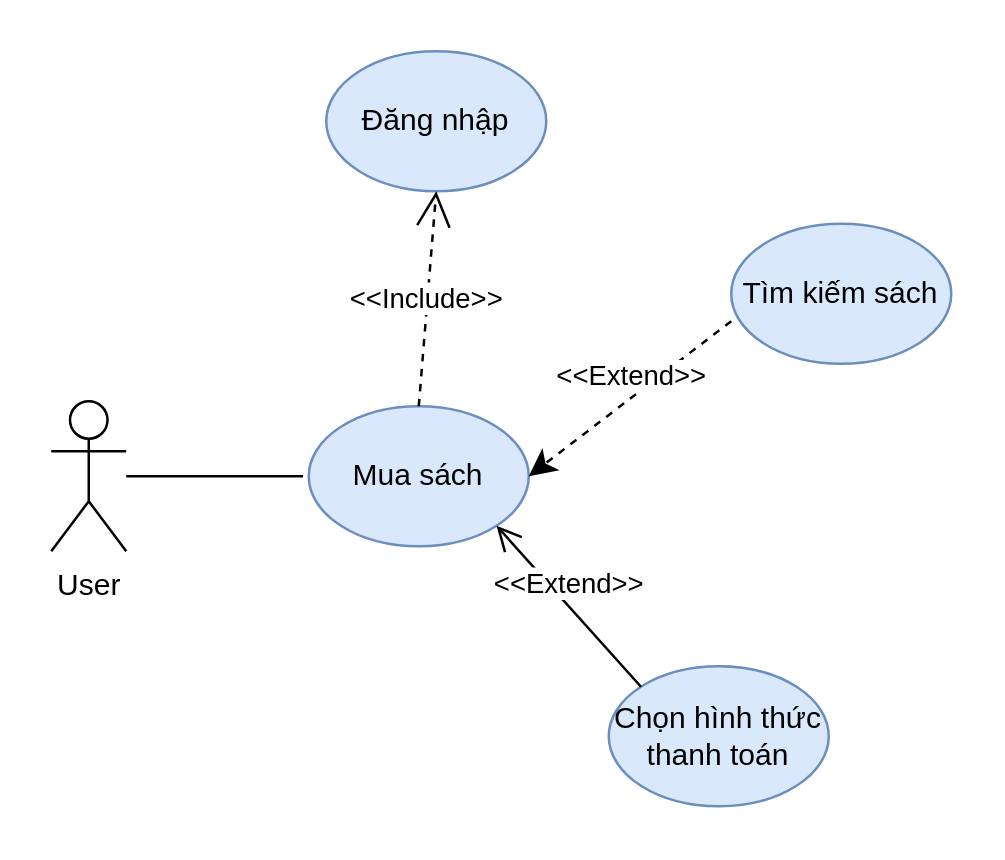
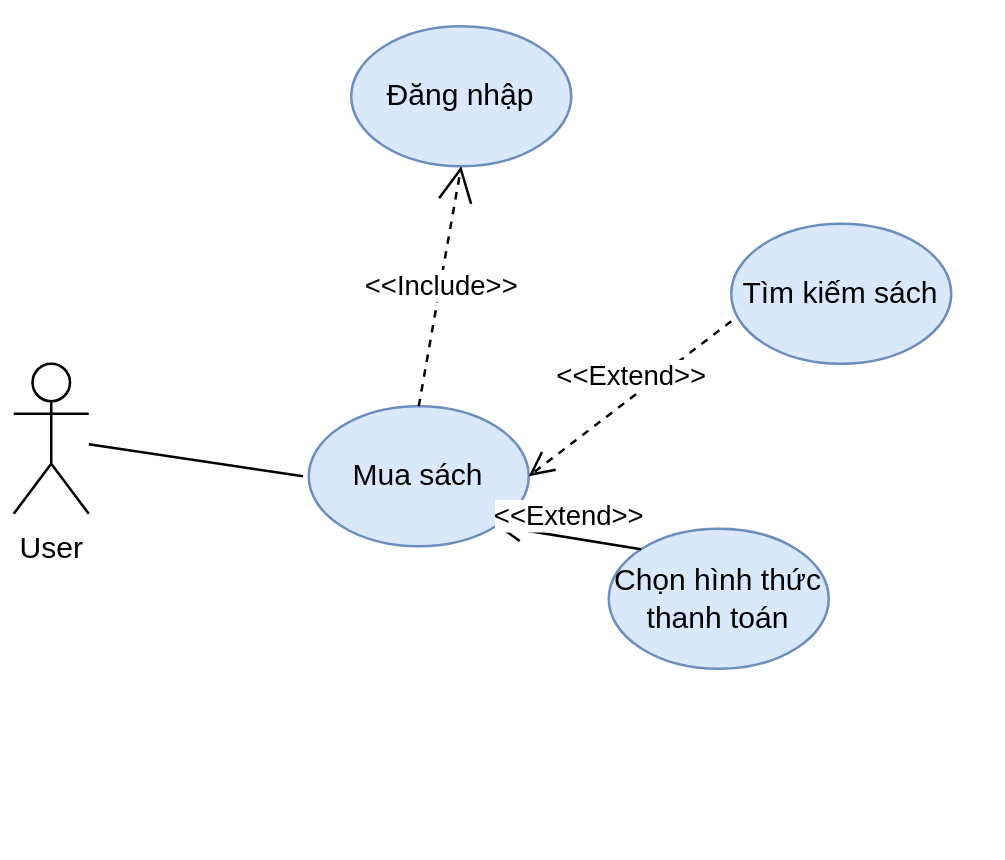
(436, 121) -> (461, 96)
(546, 463) -> (540, 467)
(89, 476) -> (51, 439)
(719, 736) -> (719, 599)
